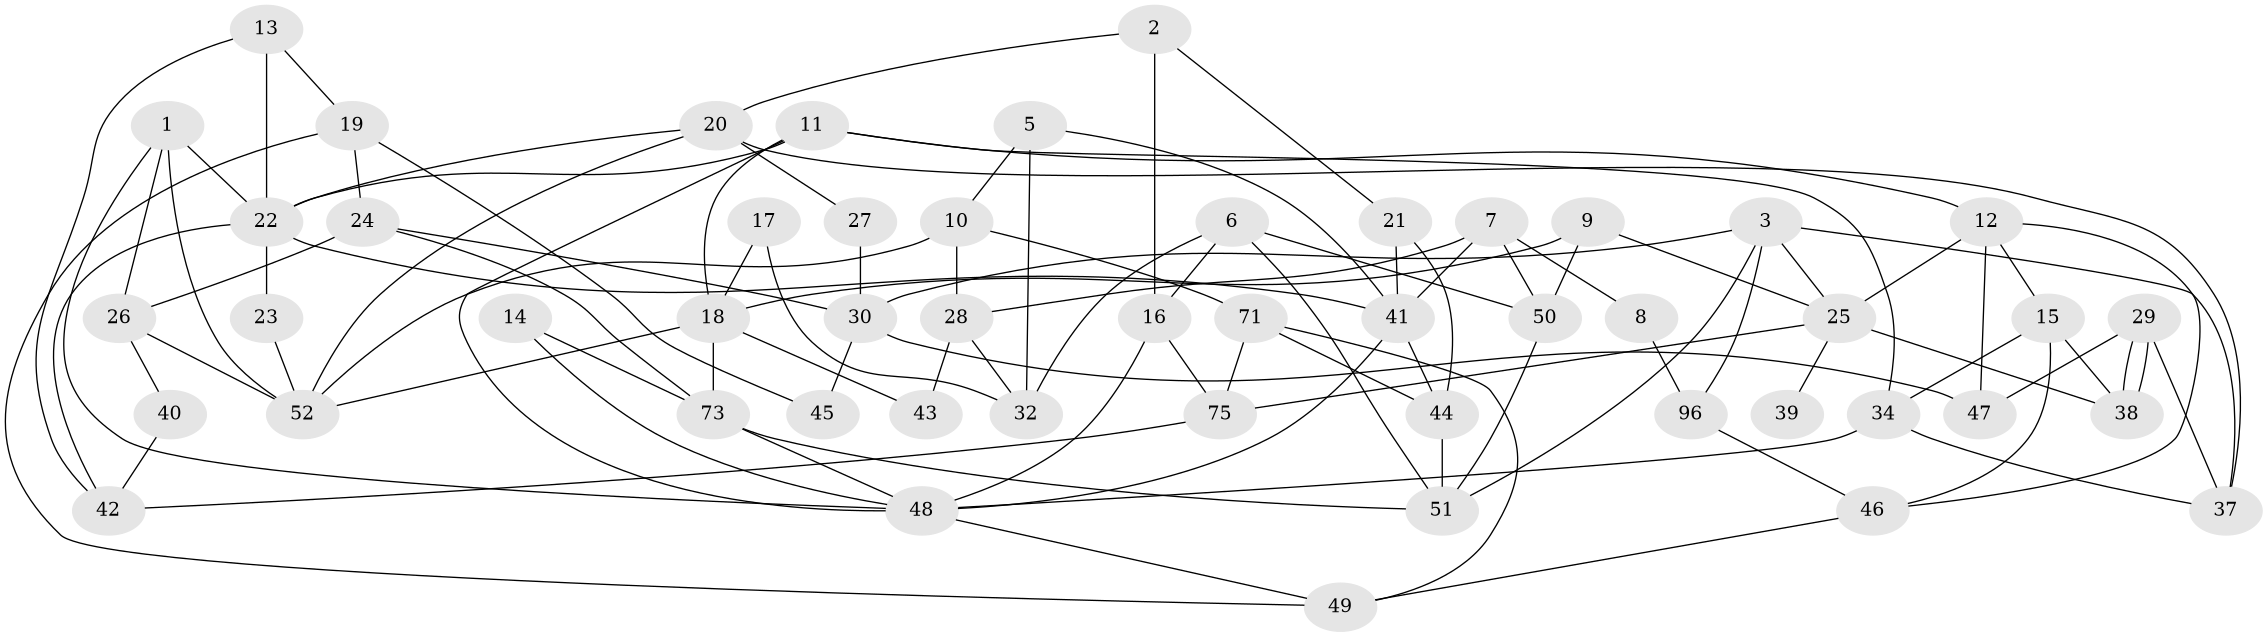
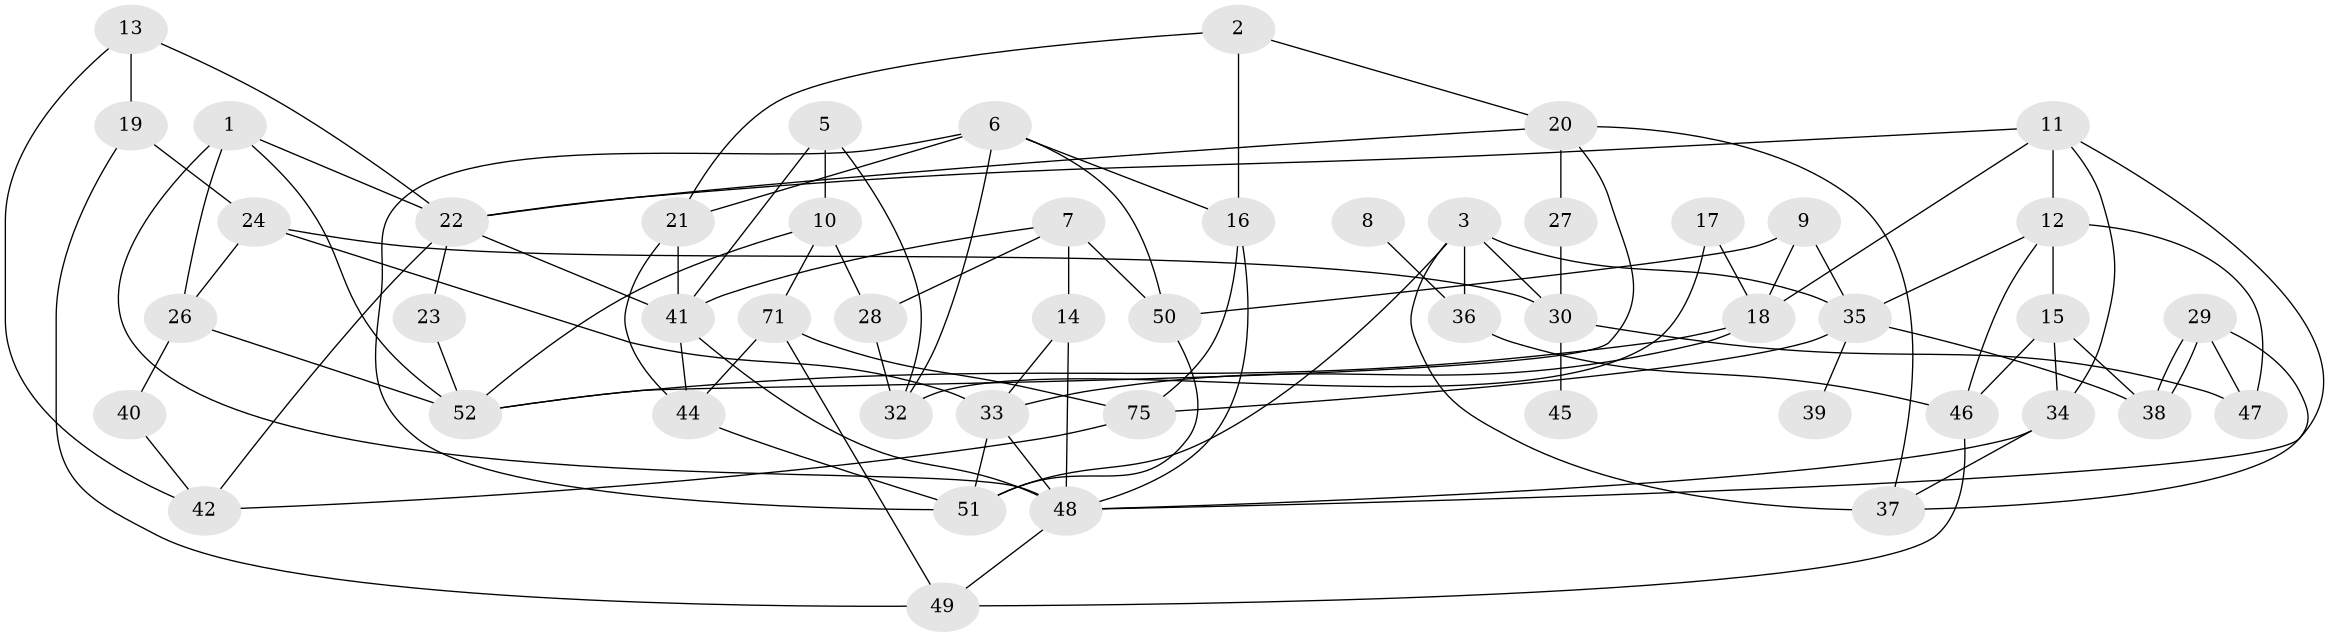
none -> (868, 165)
(1559, 265) -> (1069, 270)
(585, 276) -> none
(1839, 318) -> (1855, 318)
(713, 415) -> (992, 415)
(926, 415) -> none
(1691, 415) -> (1465, 318)
